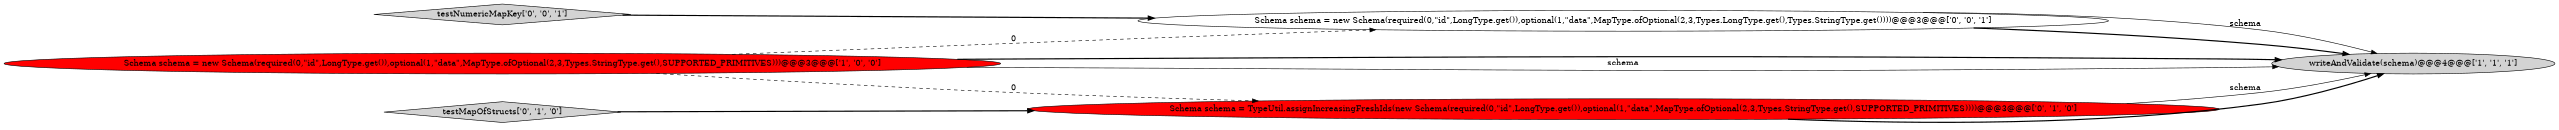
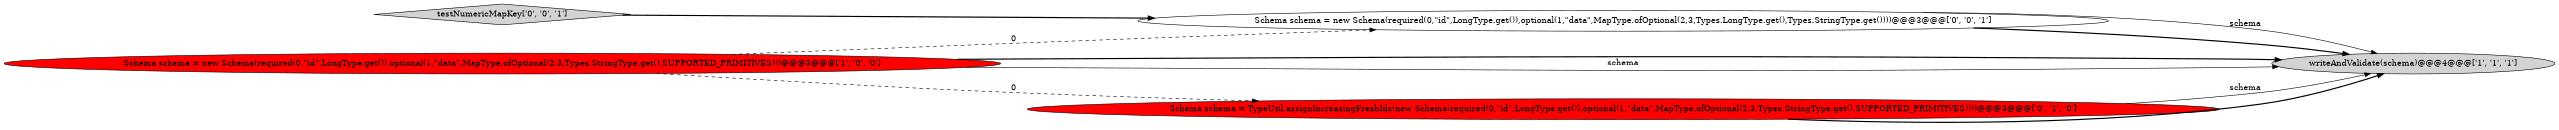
(502, 112) -> none
